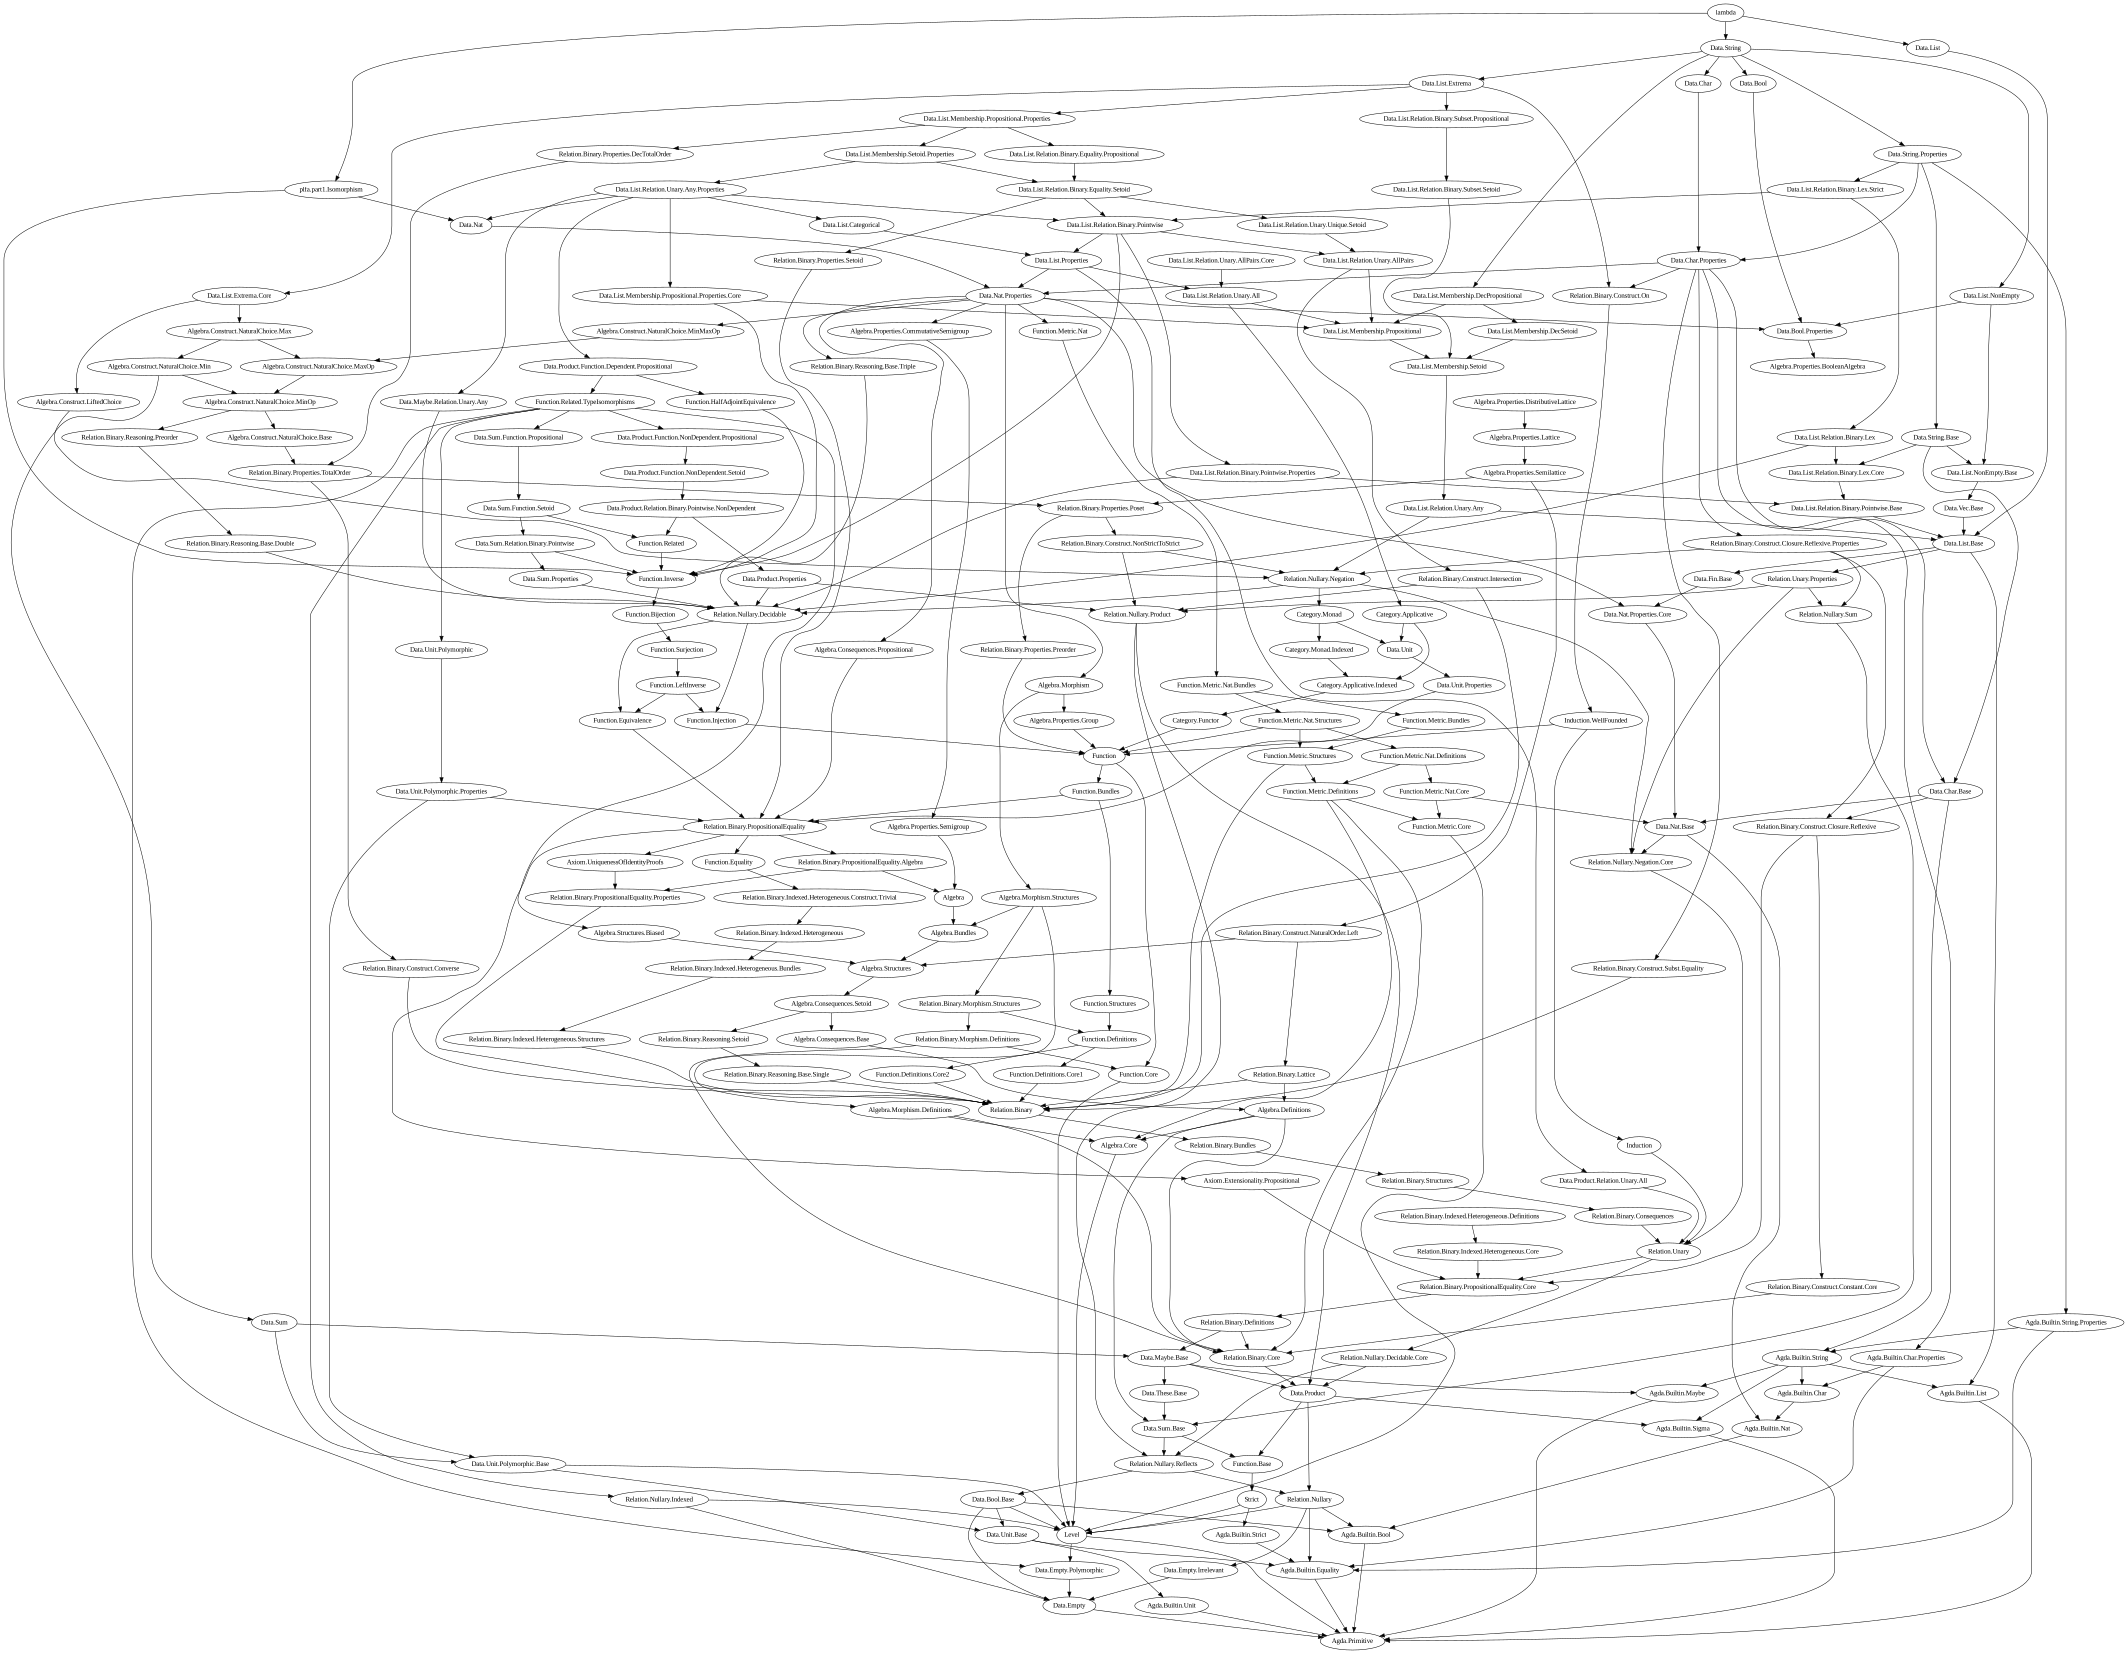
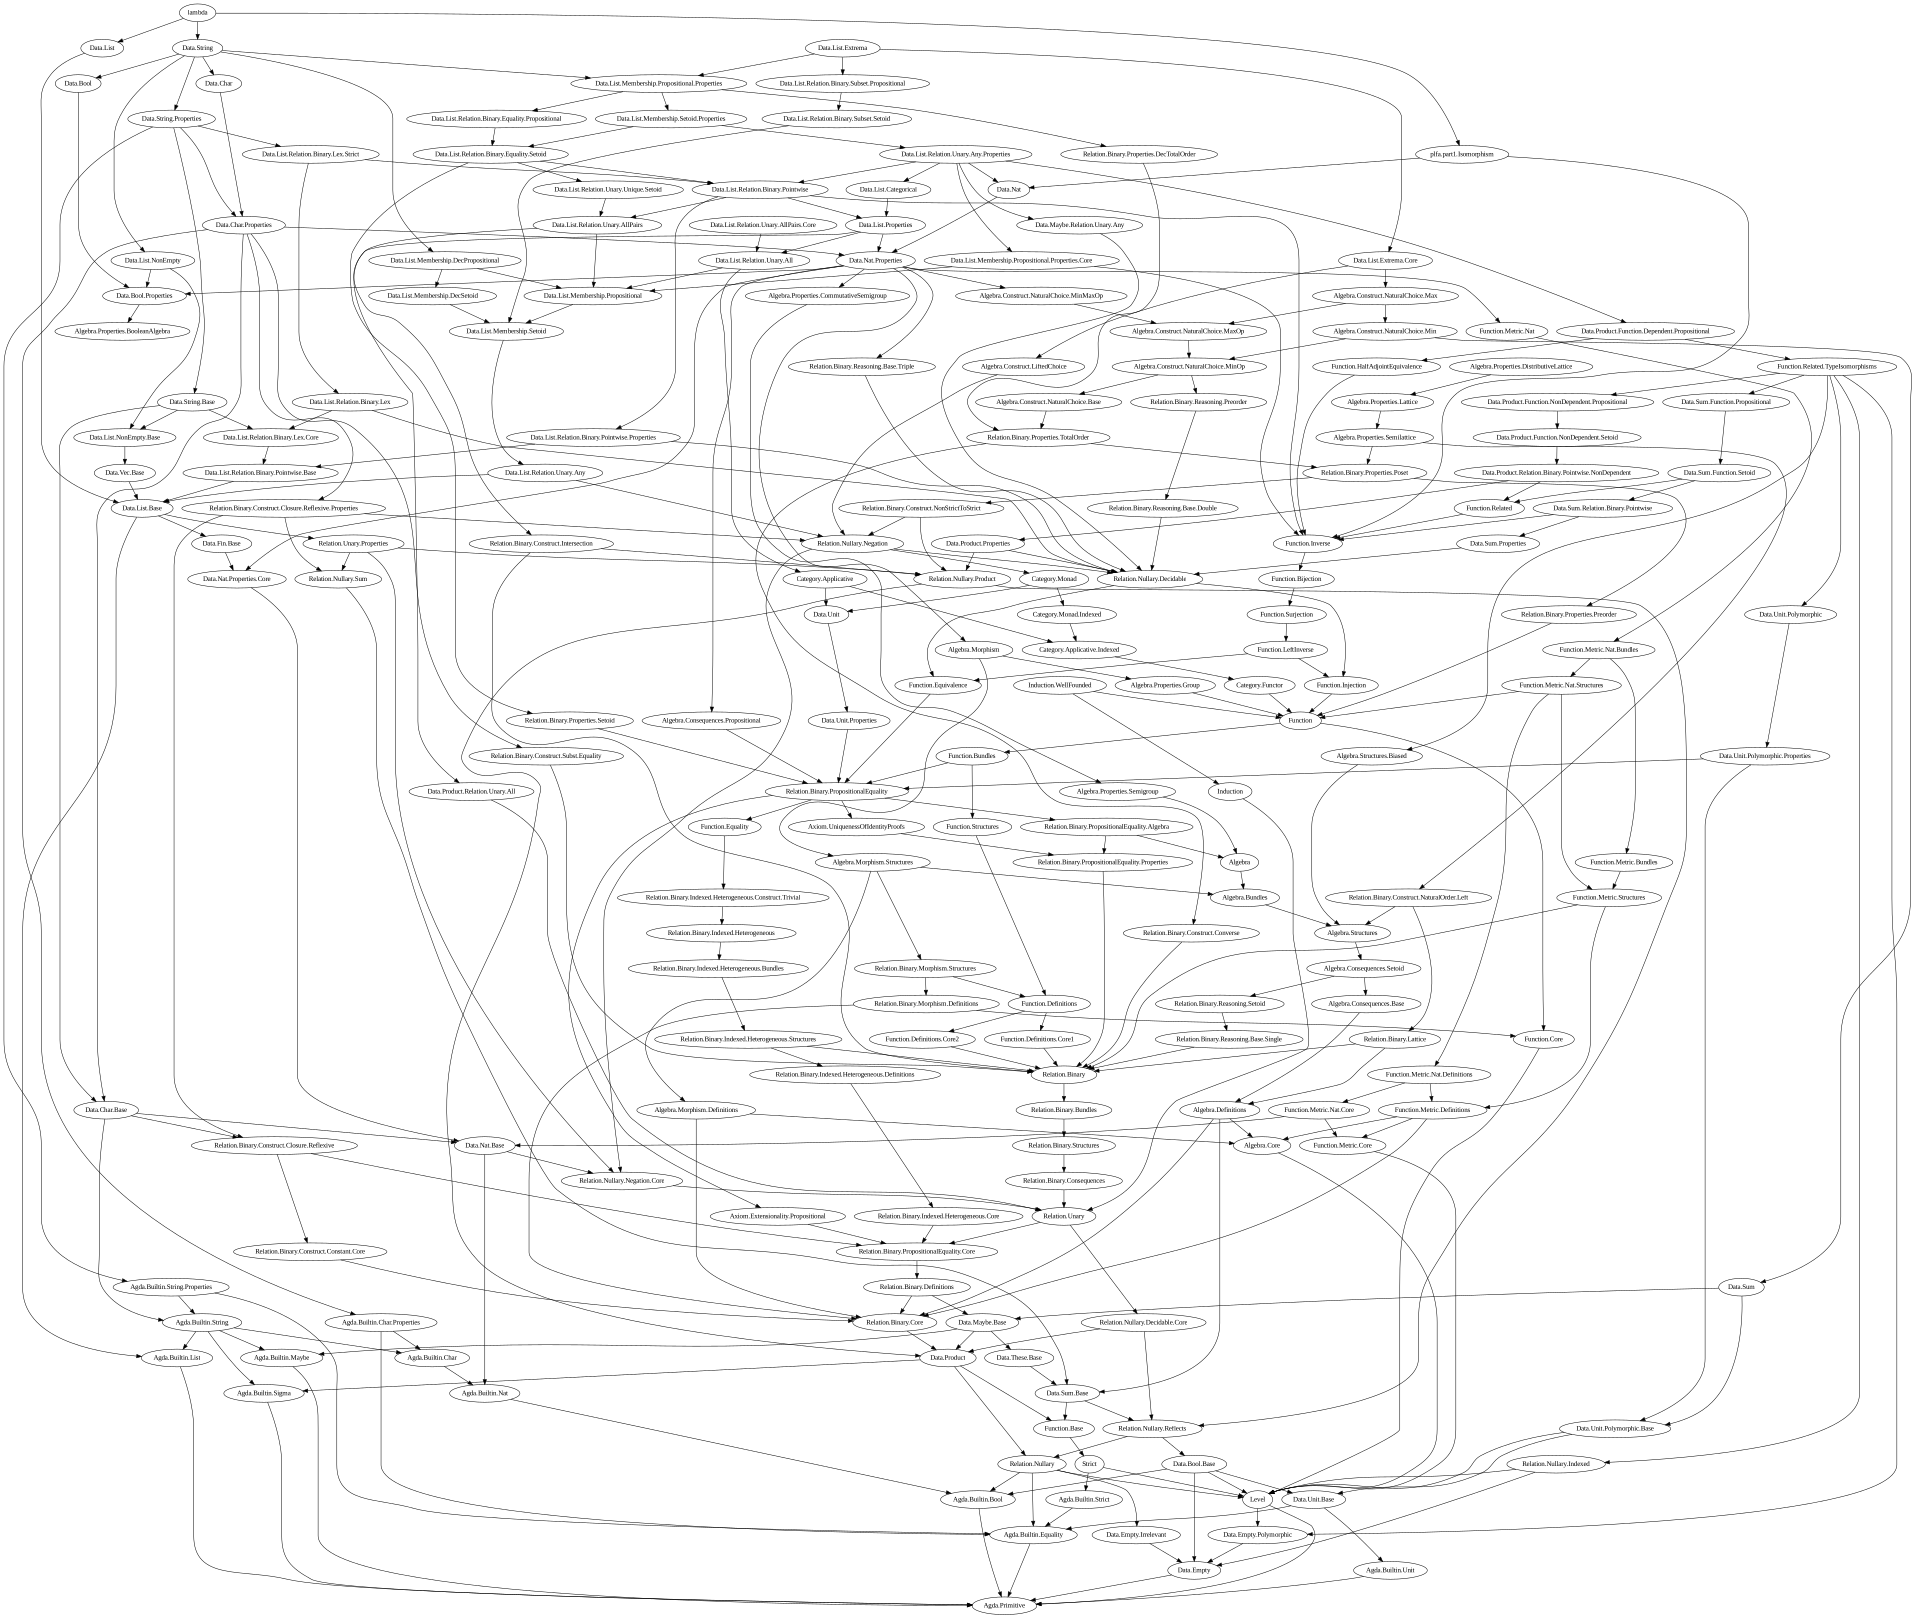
(1593, 65) -> (404, 64)
(1610, 296) -> none
none -> (794, 1056)
